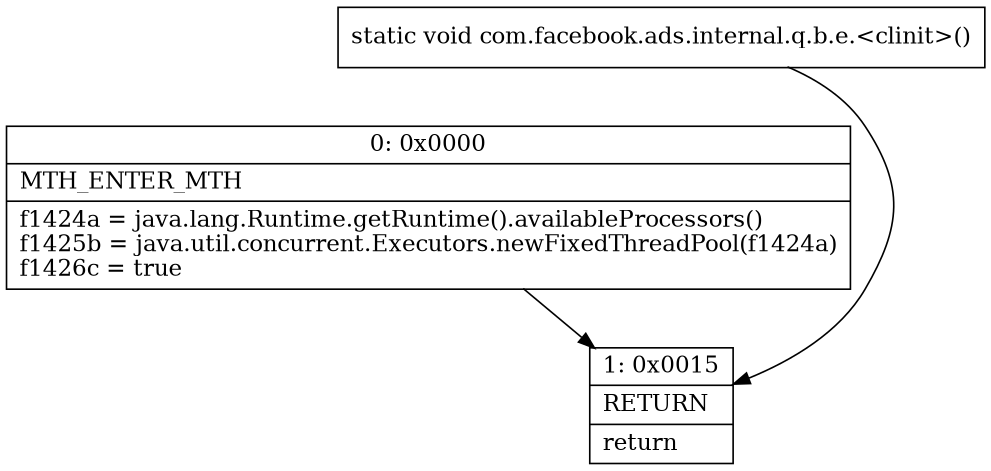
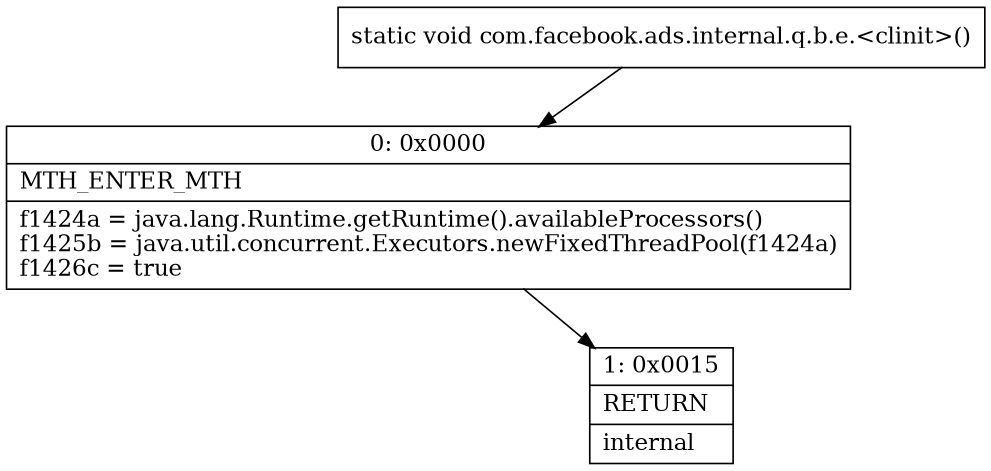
(890, 232) -> (587, 92)
(640, 443) -> (649, 443)
